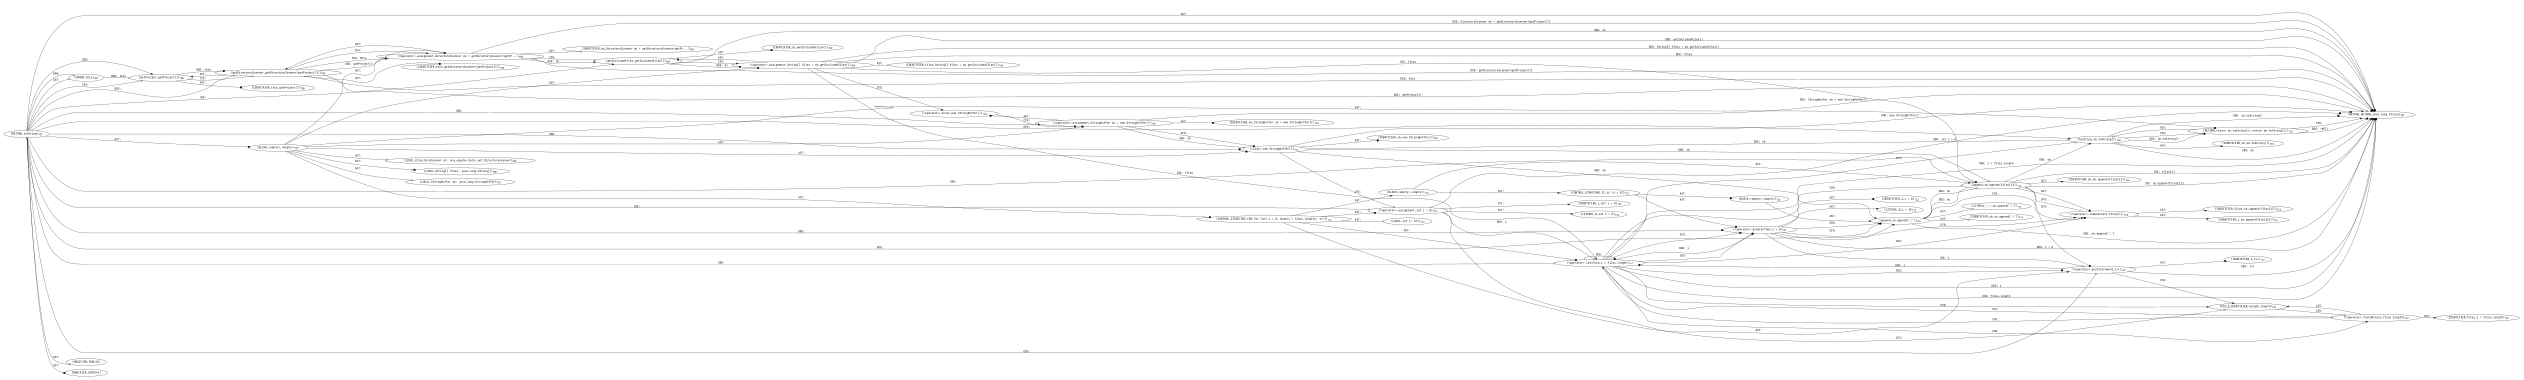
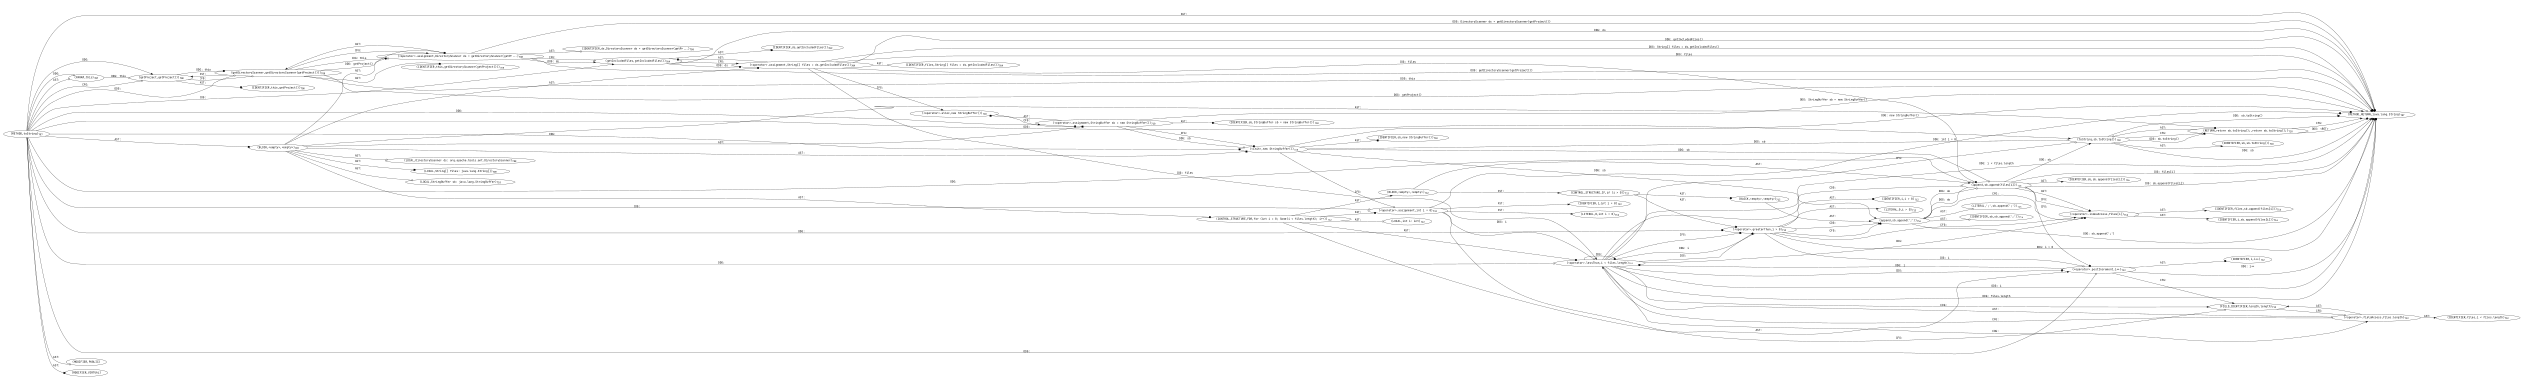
(922, 249) -> none
